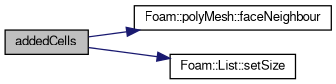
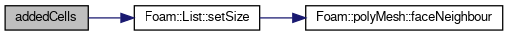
(108, 34) -> (276, 18)
